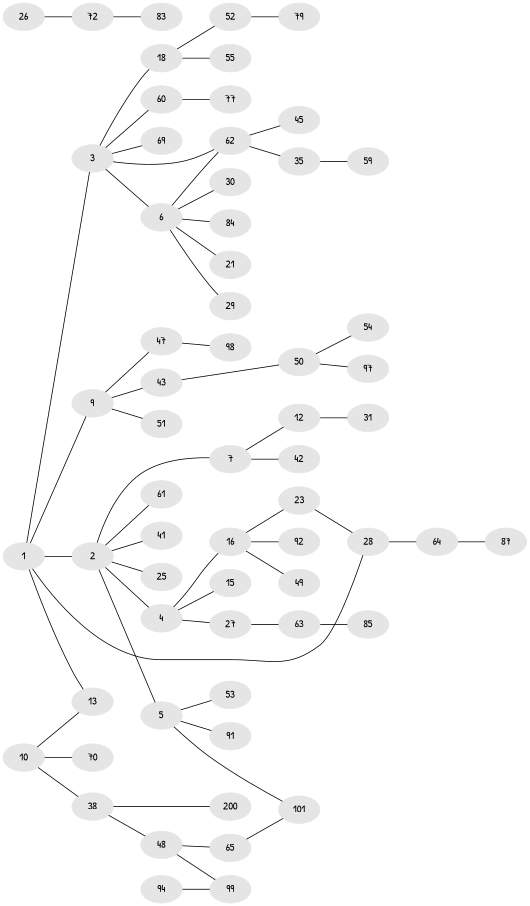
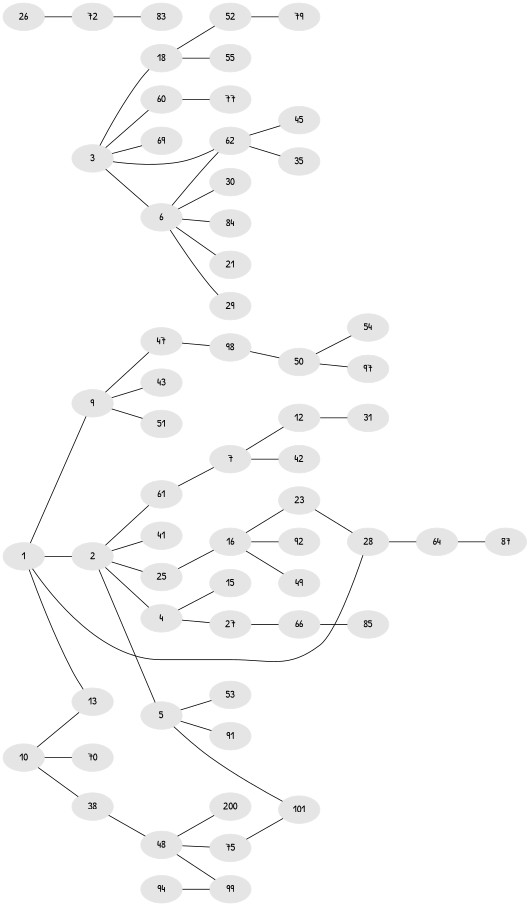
(368, 161) -> none
(58, 357) -> none
(230, 372) -> (265, 355)
(136, 477) -> (196, 477)
(196, 580) -> (196, 559)
(299, 624) -> (299, 624)
(162, 807) -> (196, 826)
(230, 848) -> (230, 848)
